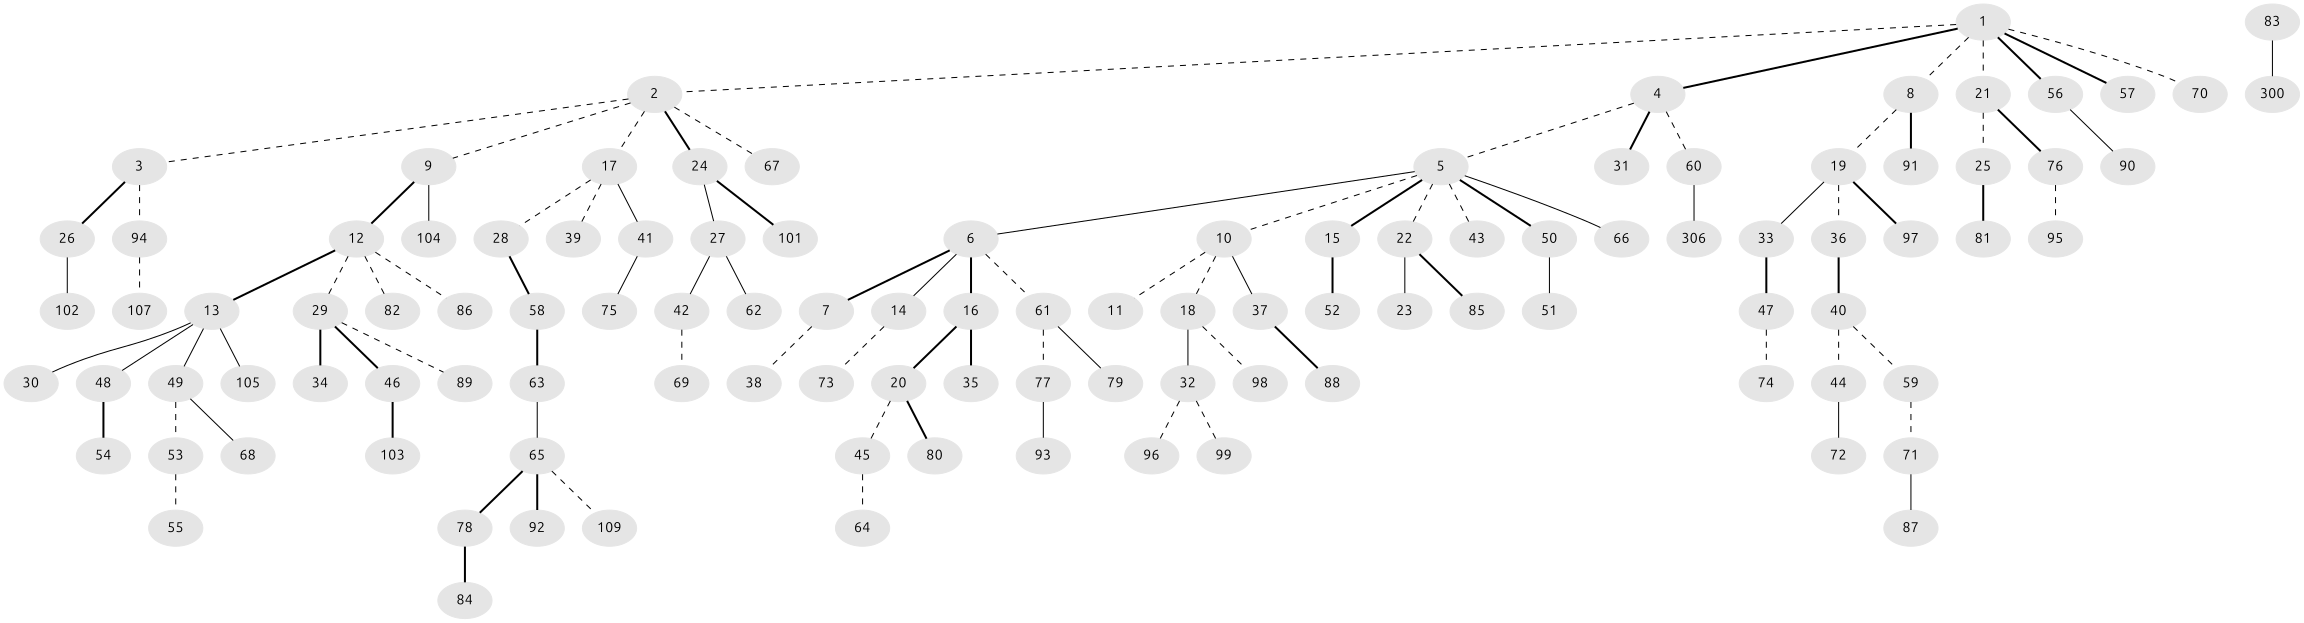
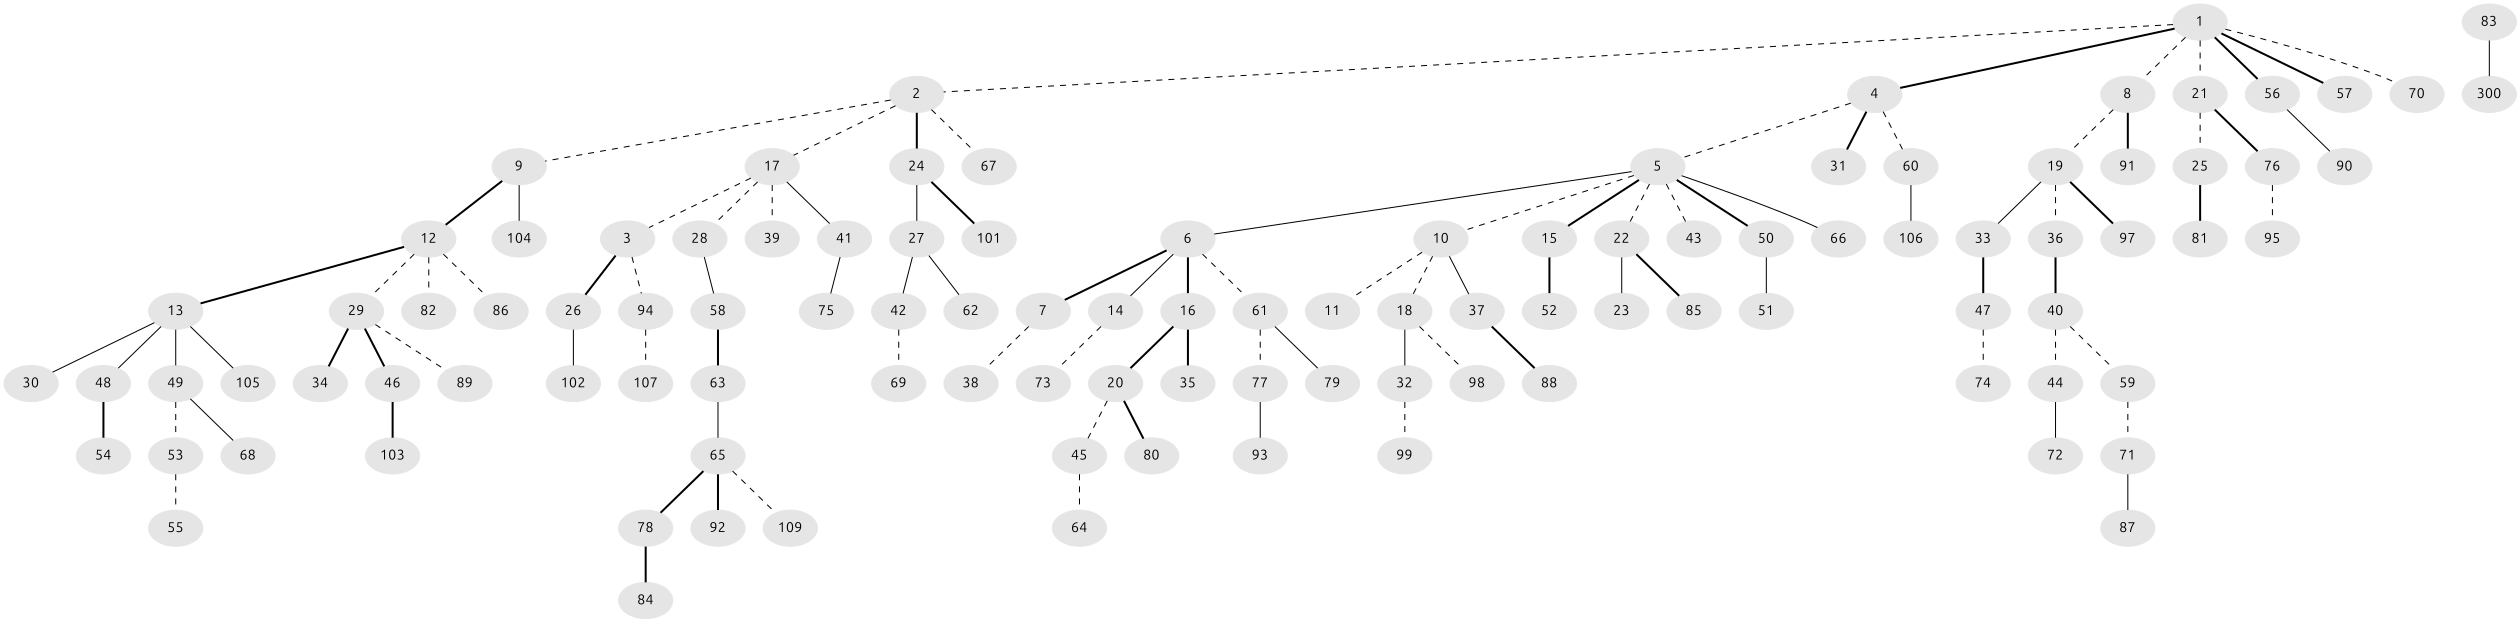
(397, 131) -> (700, 203)
(1694, 239) -> (1911, 239)
(519, 275) -> (709, 275)
(1152, 456) -> none
